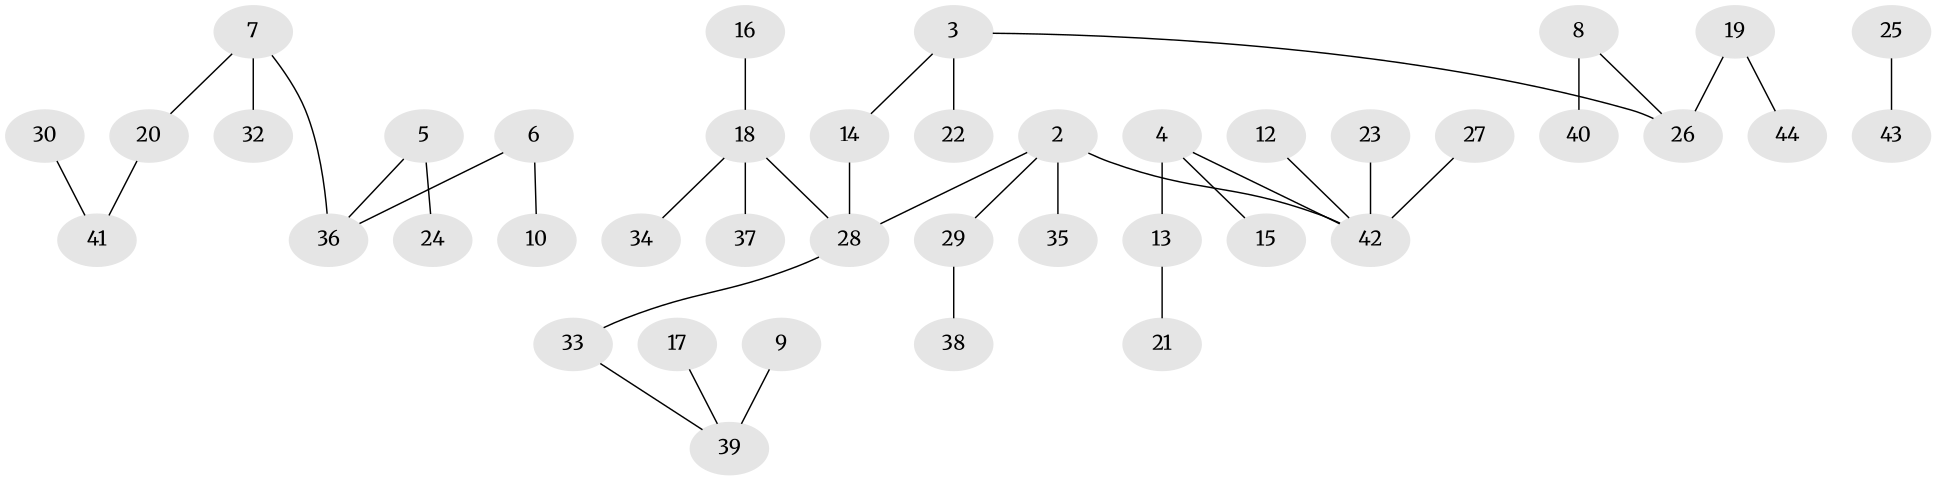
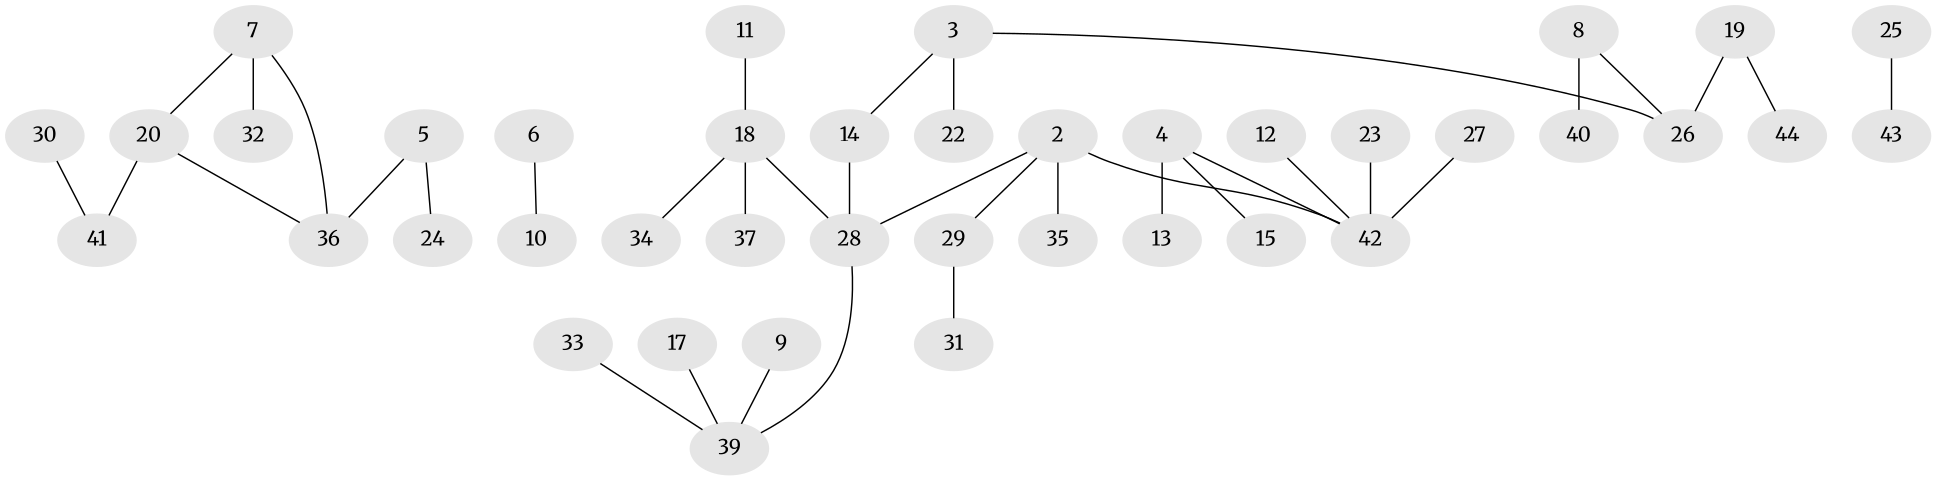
(745, 32) -> (745, 32)
(439, 185) -> (239, 188)
(711, 292) -> (836, 366)
(954, 344) -> (954, 344)
(1162, 344) -> none
